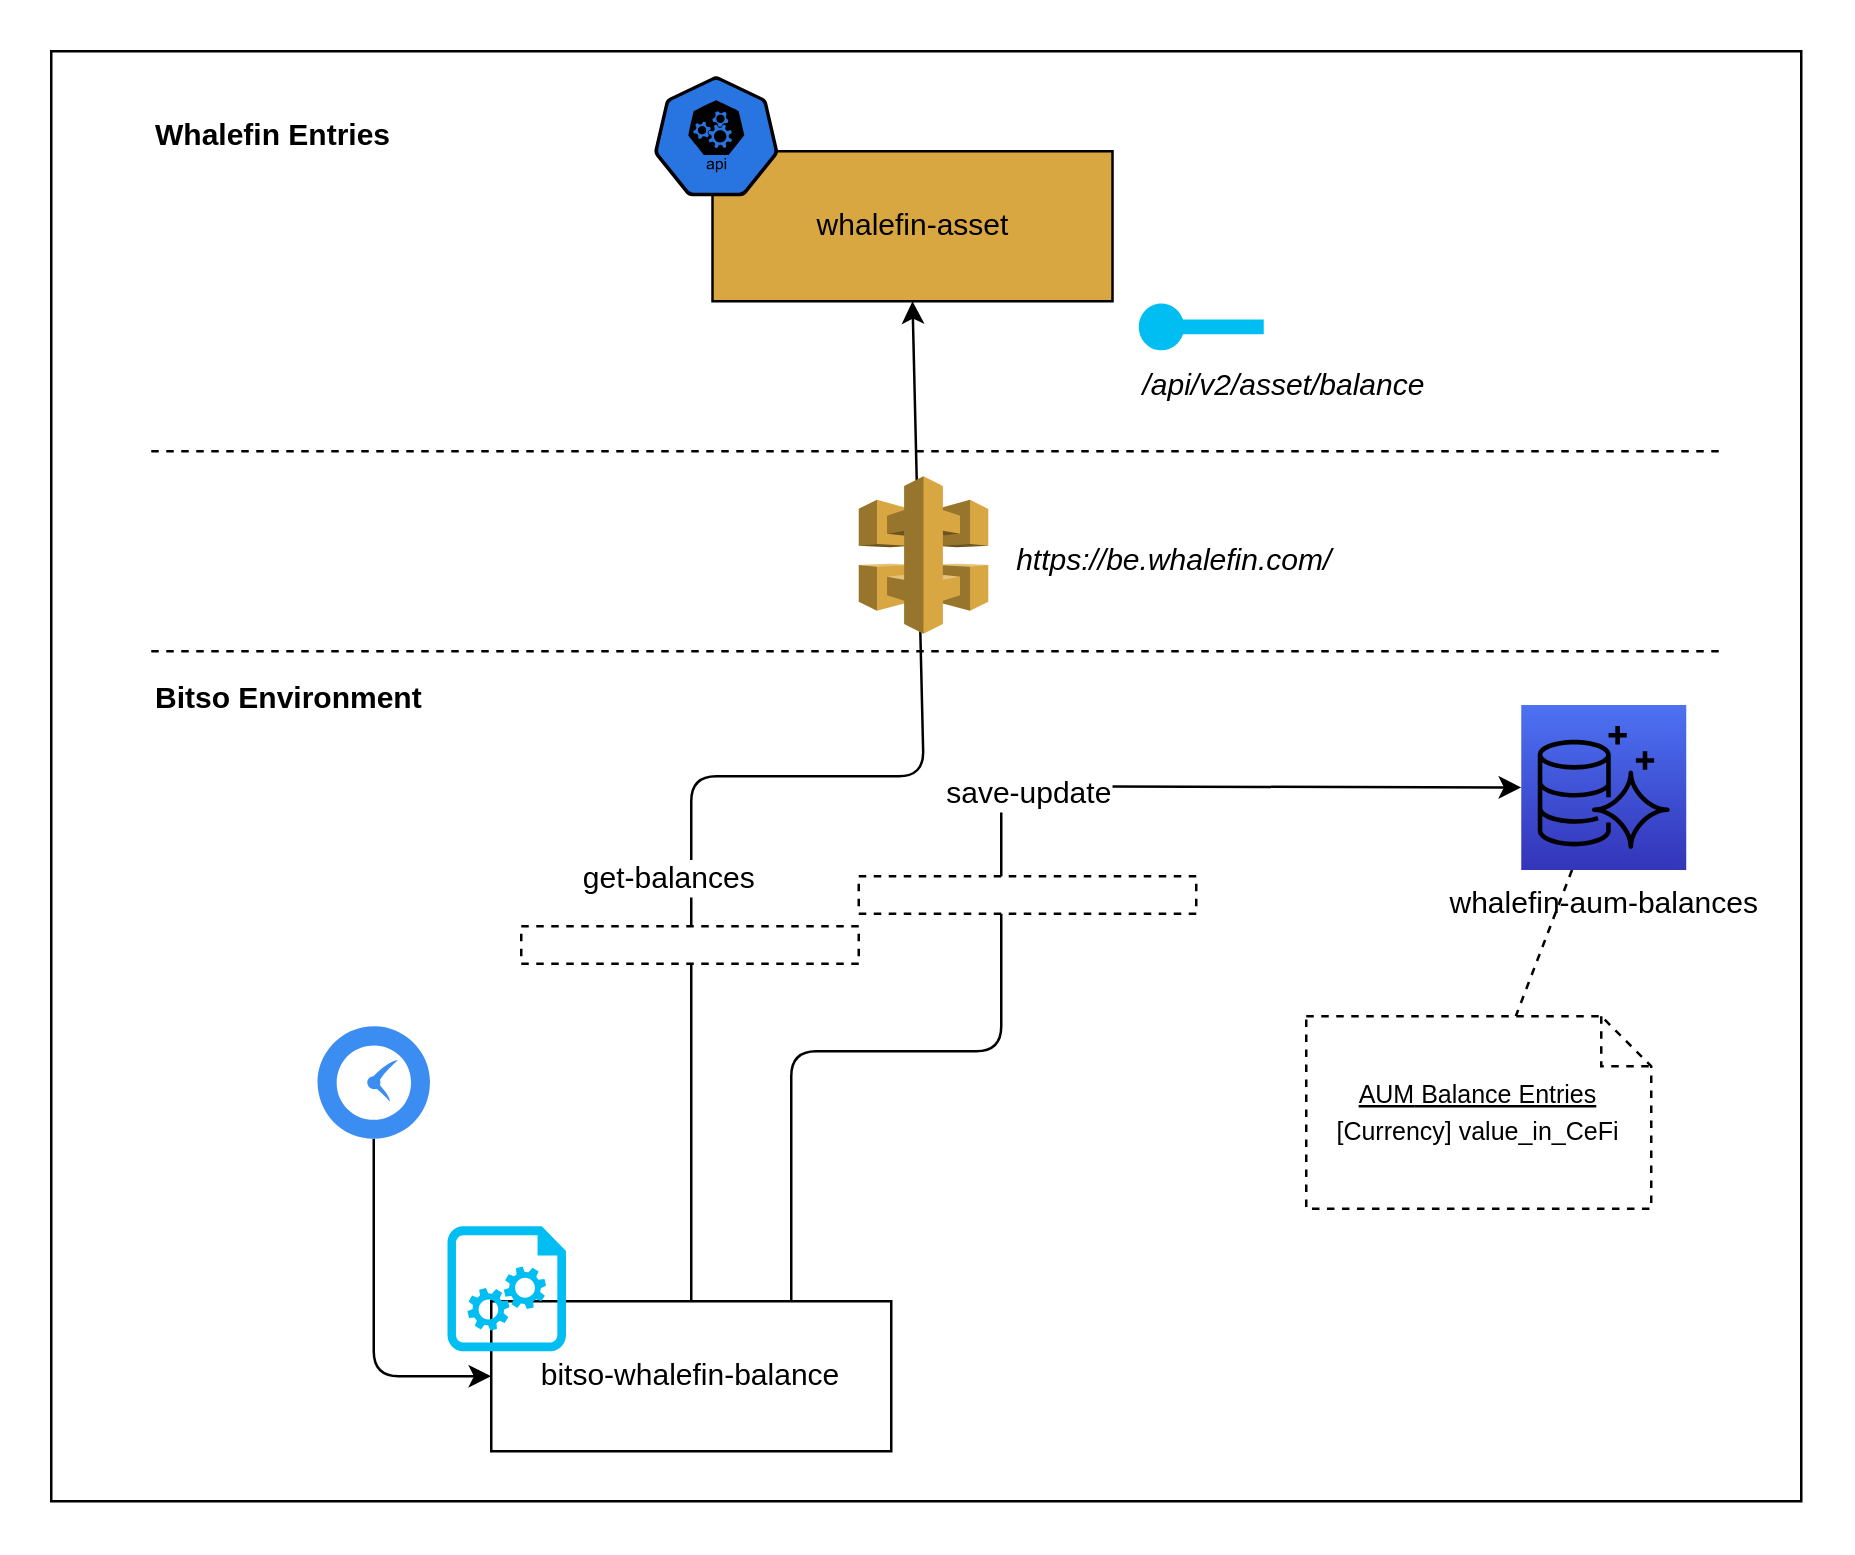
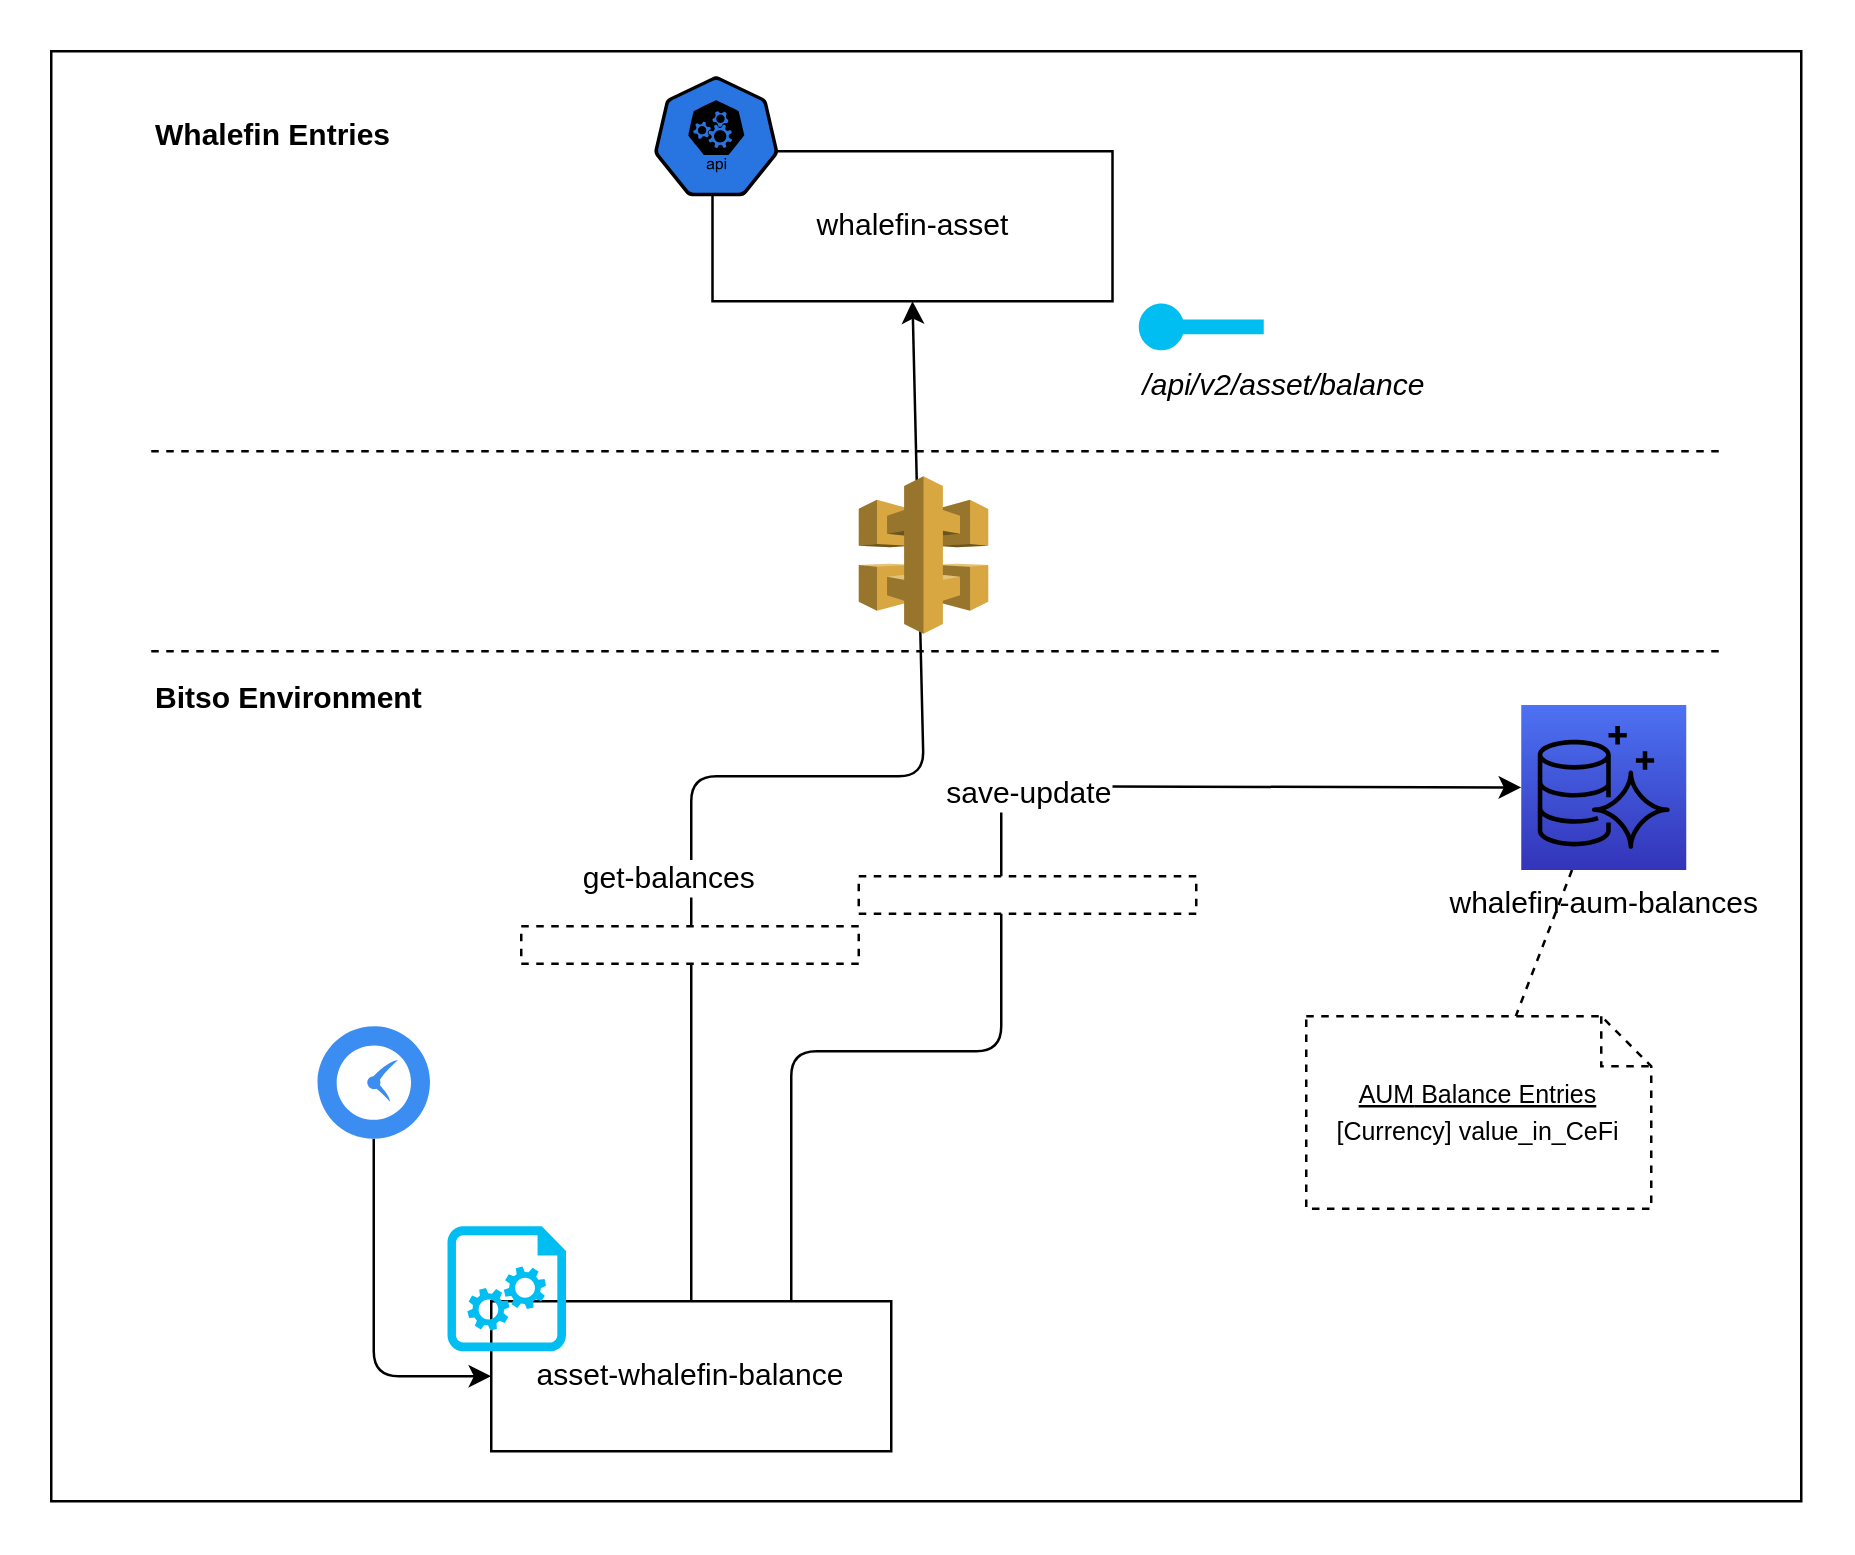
(913, 226) -> (913, 226)
(1175, 560) -> none
(691, 1376) -> (691, 1376)
